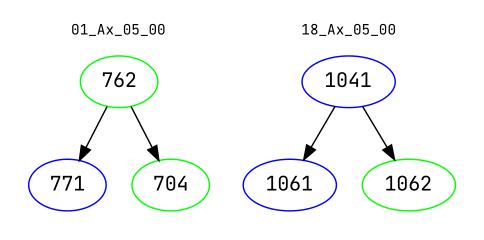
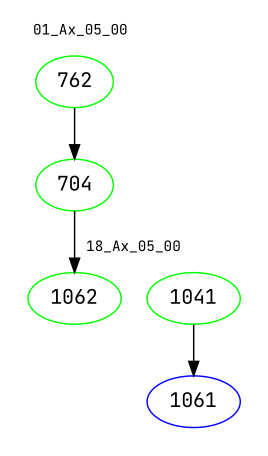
(349, 82) -> (194, 298)
(375, 127) -> (75, 243)
(67, 185) -> none
